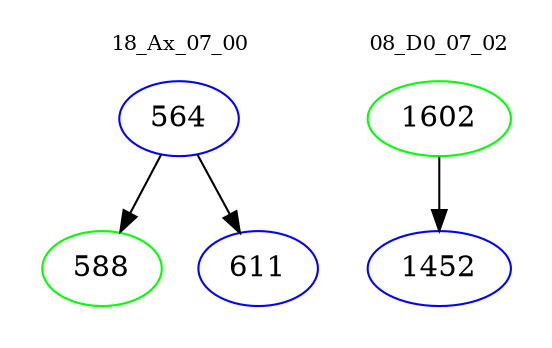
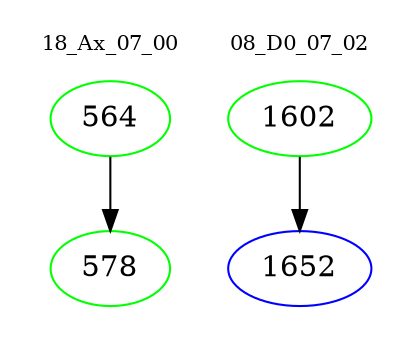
(179, 119) -> (110, 119)
(102, 269) -> (110, 269)
(258, 269) -> none
(439, 269) -> (300, 269)
